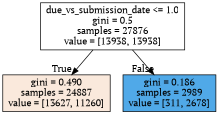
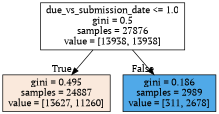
(56, 93) -> (56, 93)
